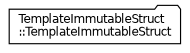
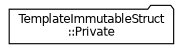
(95, 26) -> (91, 26)
